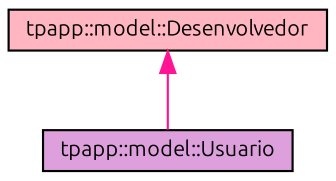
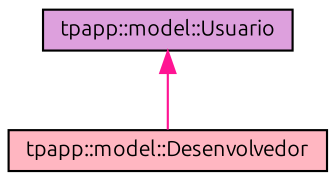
(168, 102) -> (168, 102)
